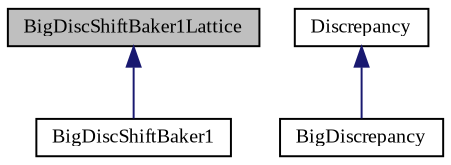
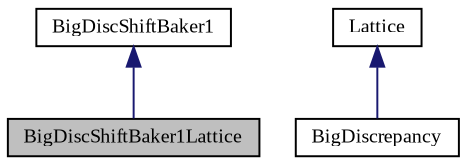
(362, 28) -> (377, 28)
(134, 93) -> (134, 93)
